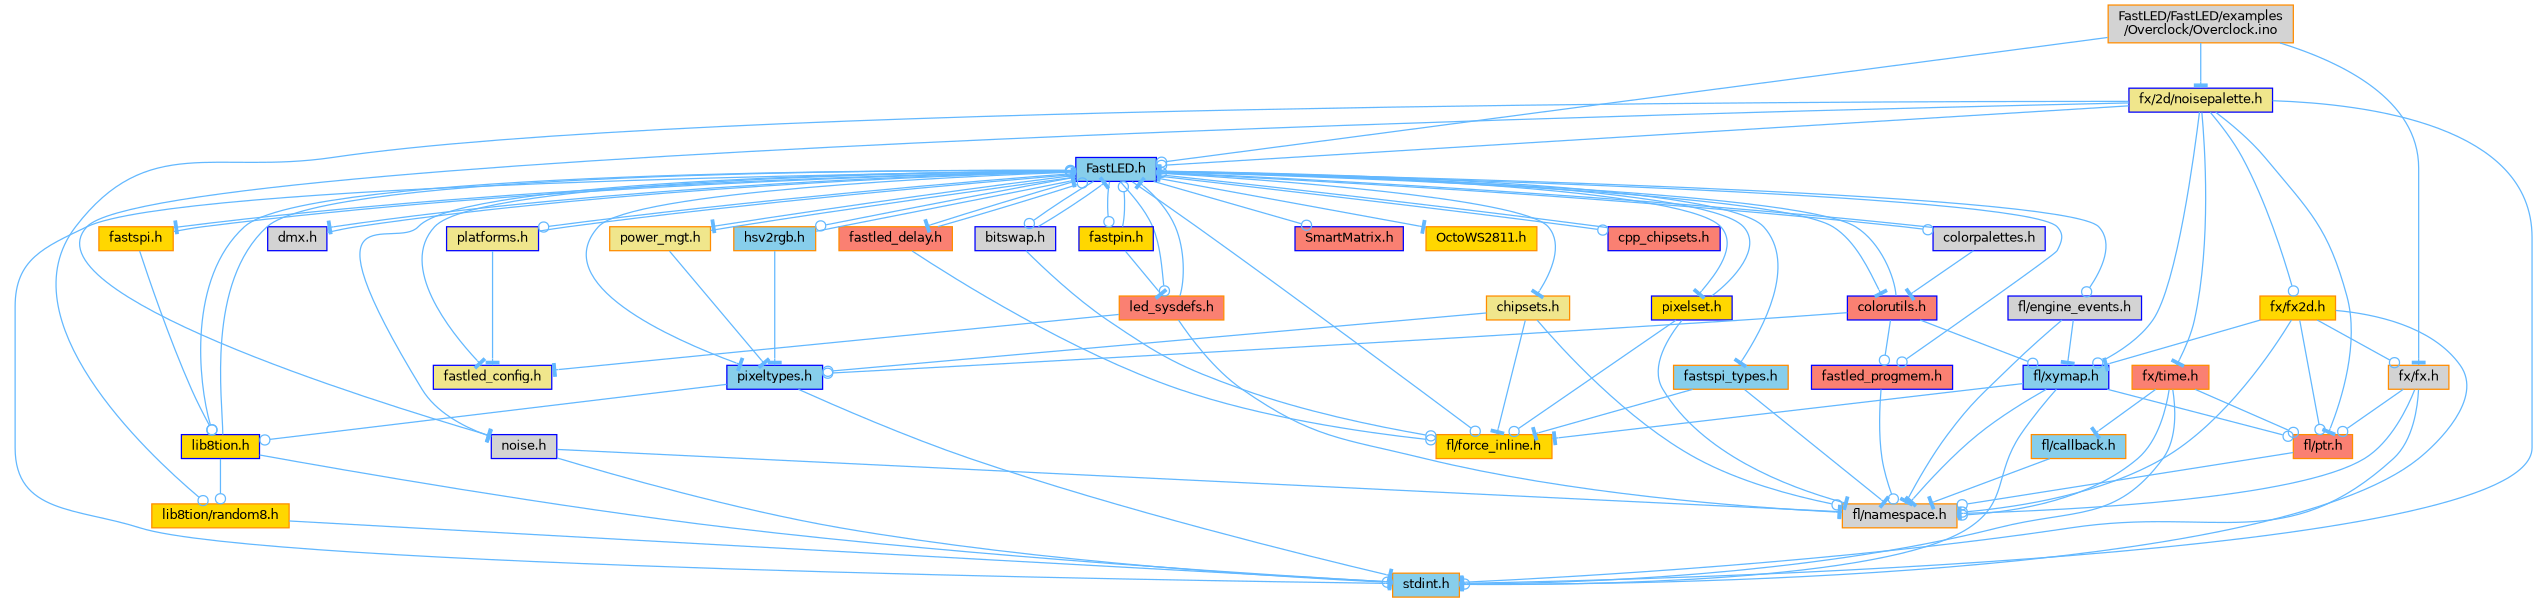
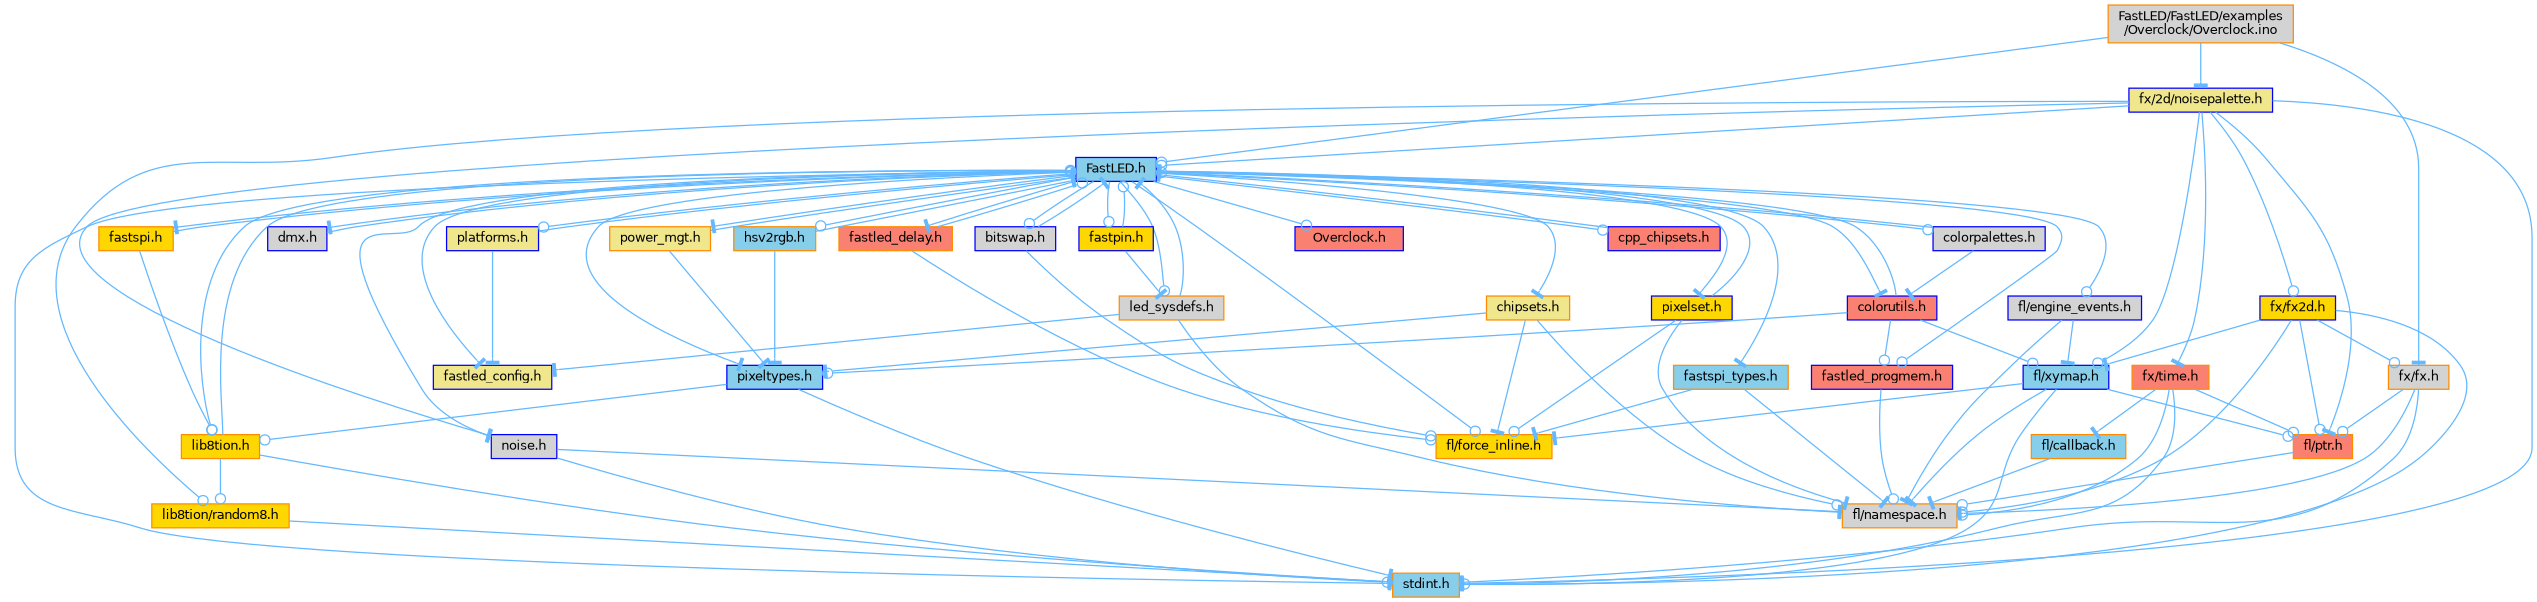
(1349, 239) -> (1349, 239)
(1481, 239) -> none
(1172, 308) -> (1172, 308)
(2298, 308) -> (2298, 308)
(1160, 342) -> (1160, 342)
(220, 447) -> (220, 447)
